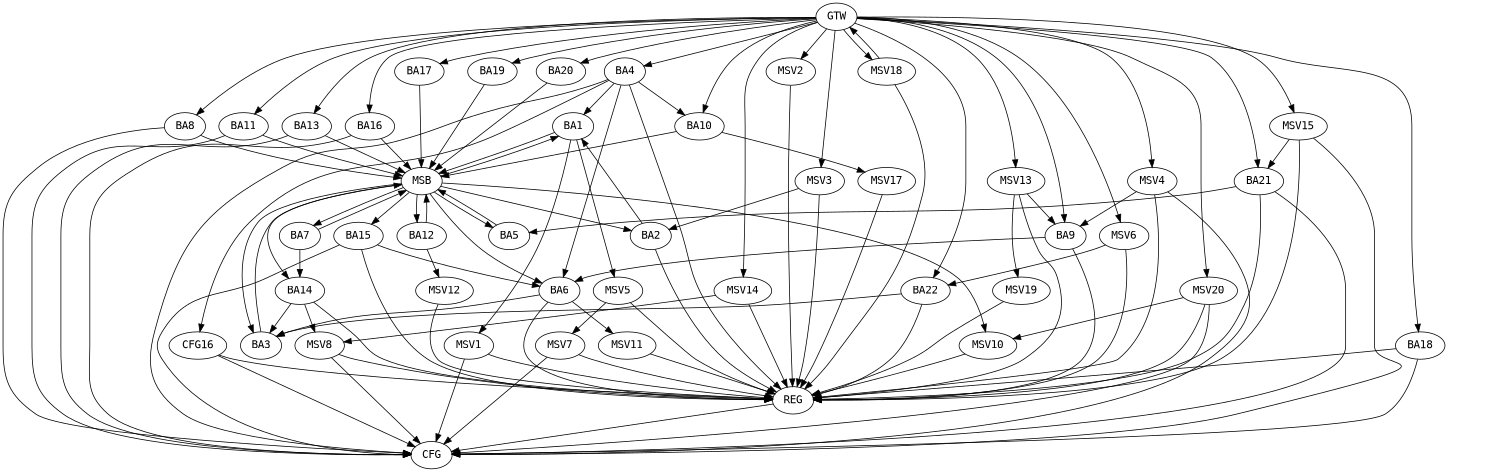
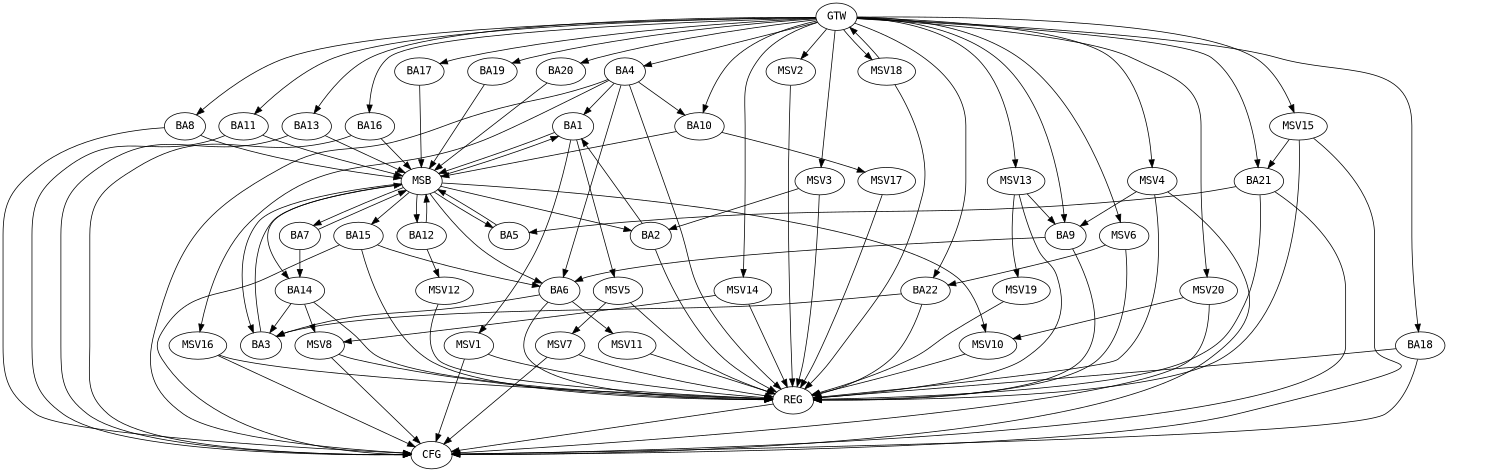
(198, 346) -> (198, 346)
(1031, 391) -> none
